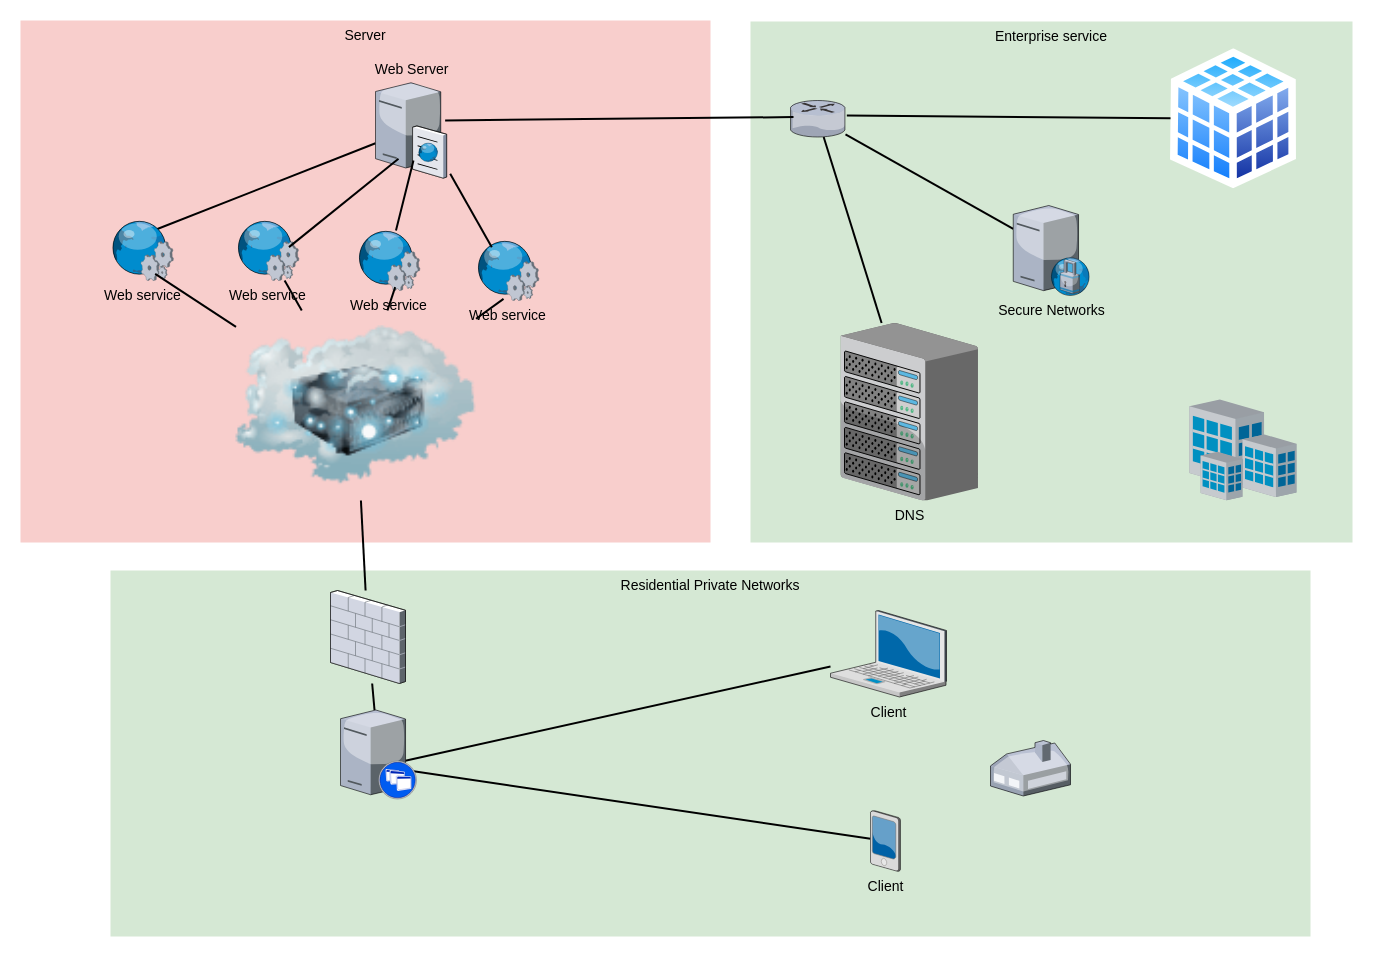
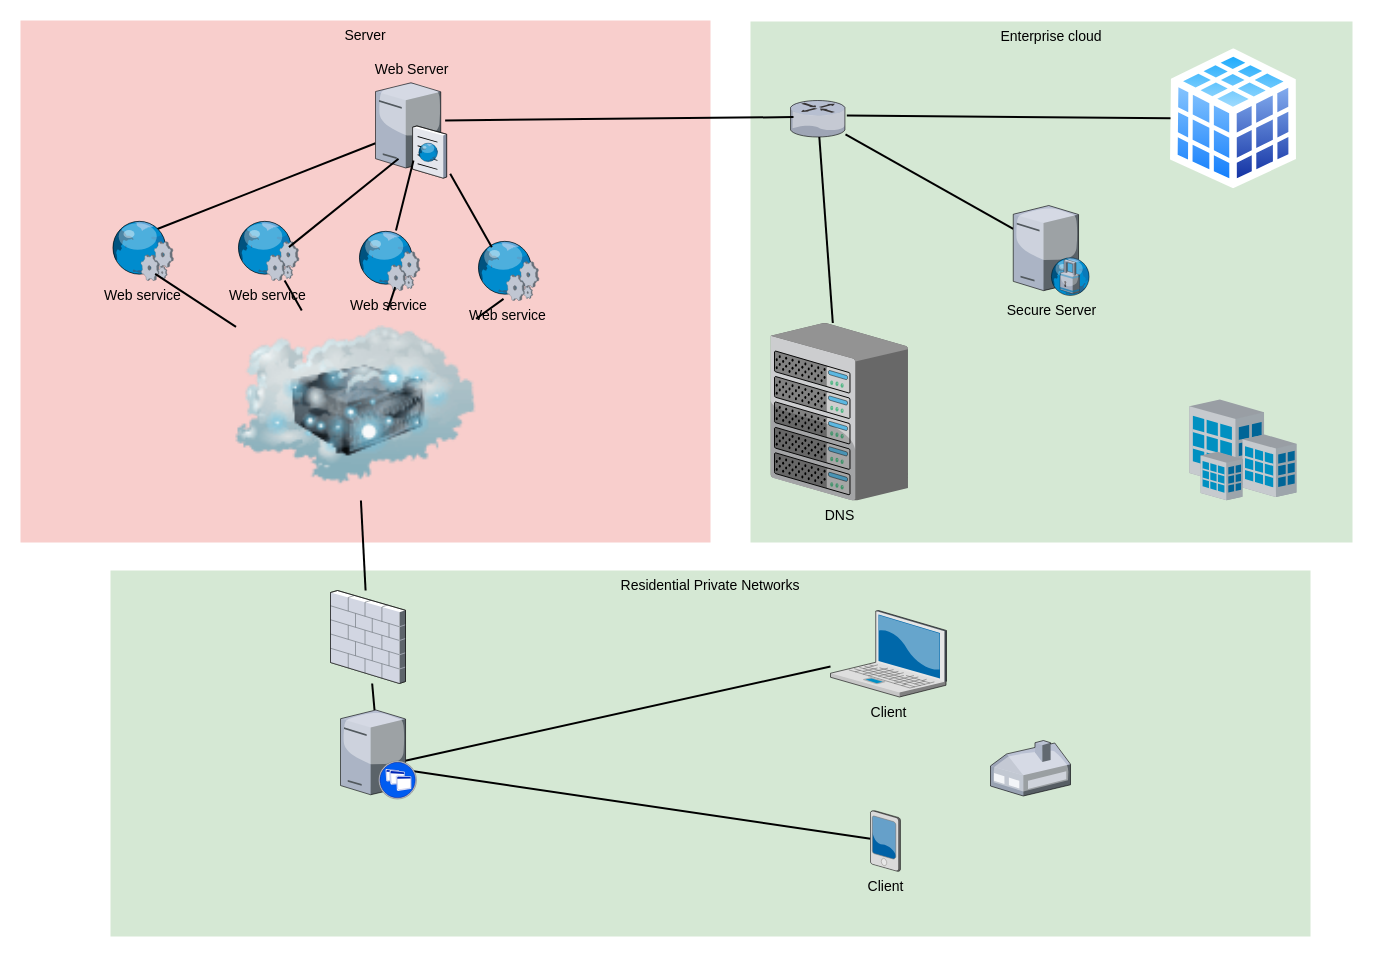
(1052, 37) -> (1052, 37)
(1052, 311) -> (1052, 311)
(909, 412) -> (839, 412)
